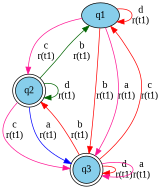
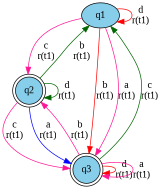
(140, 99) -> (140, 99)
(64, 130) -> (64, 130)
